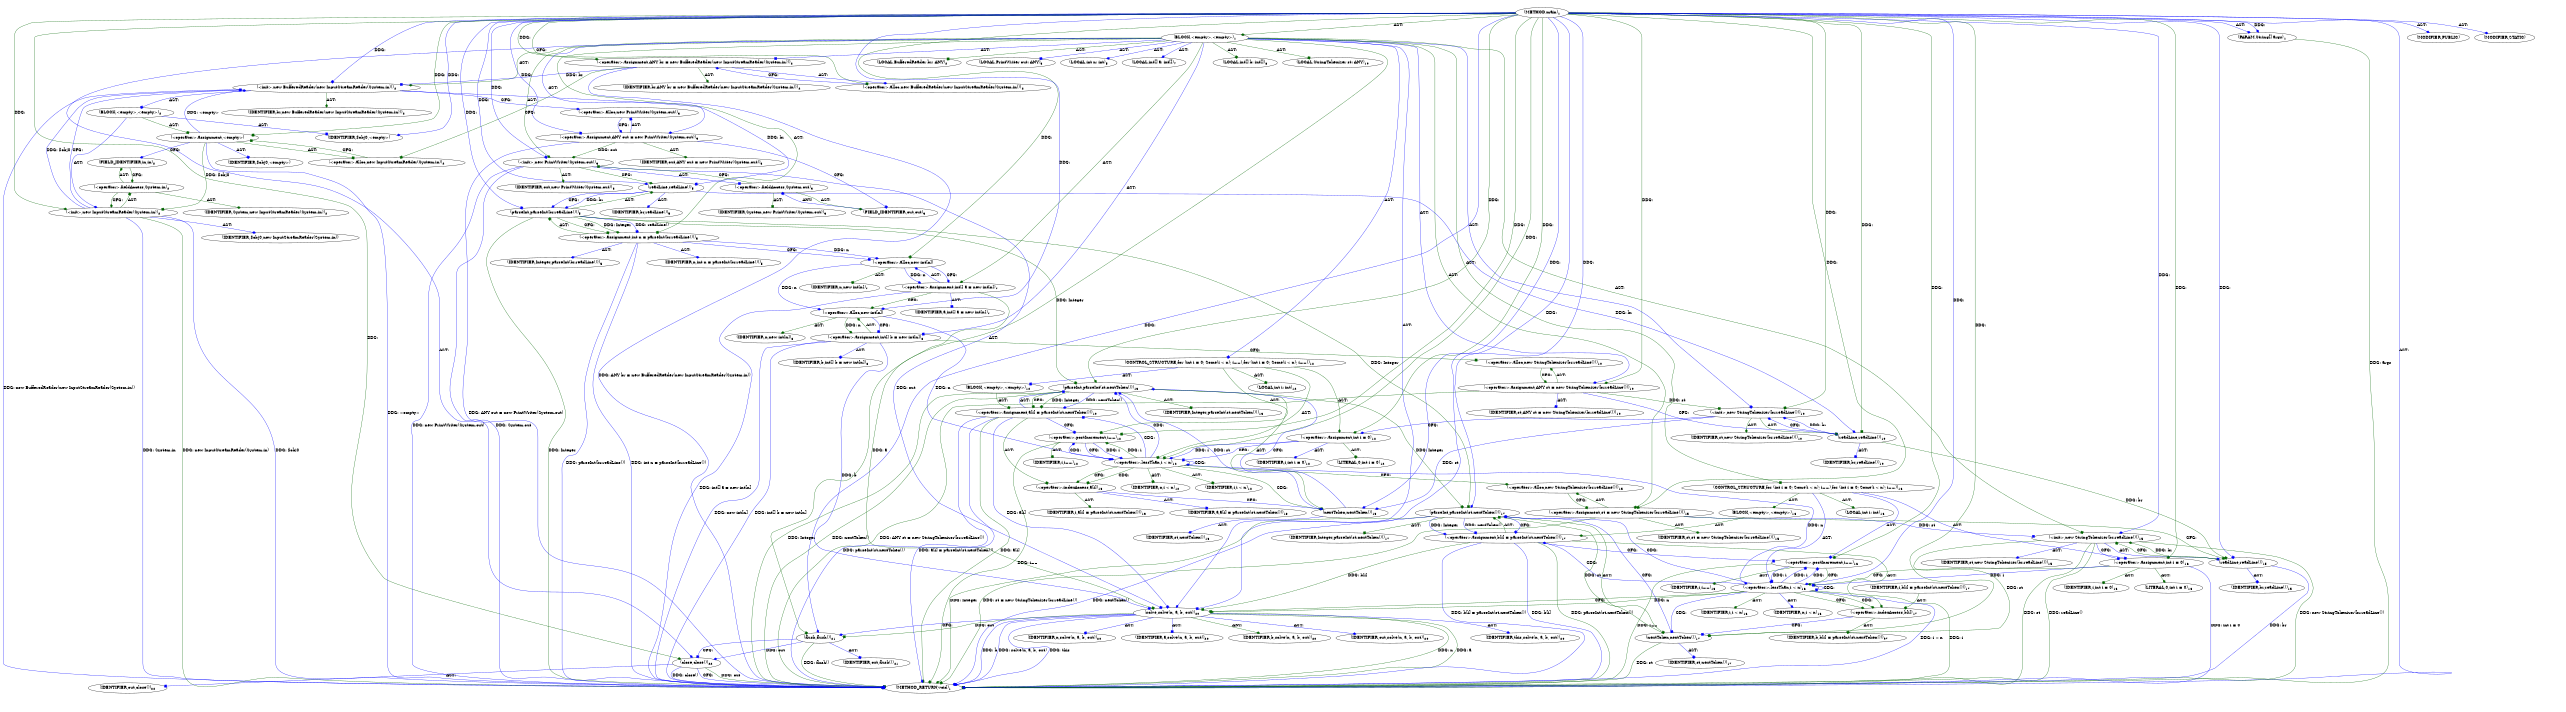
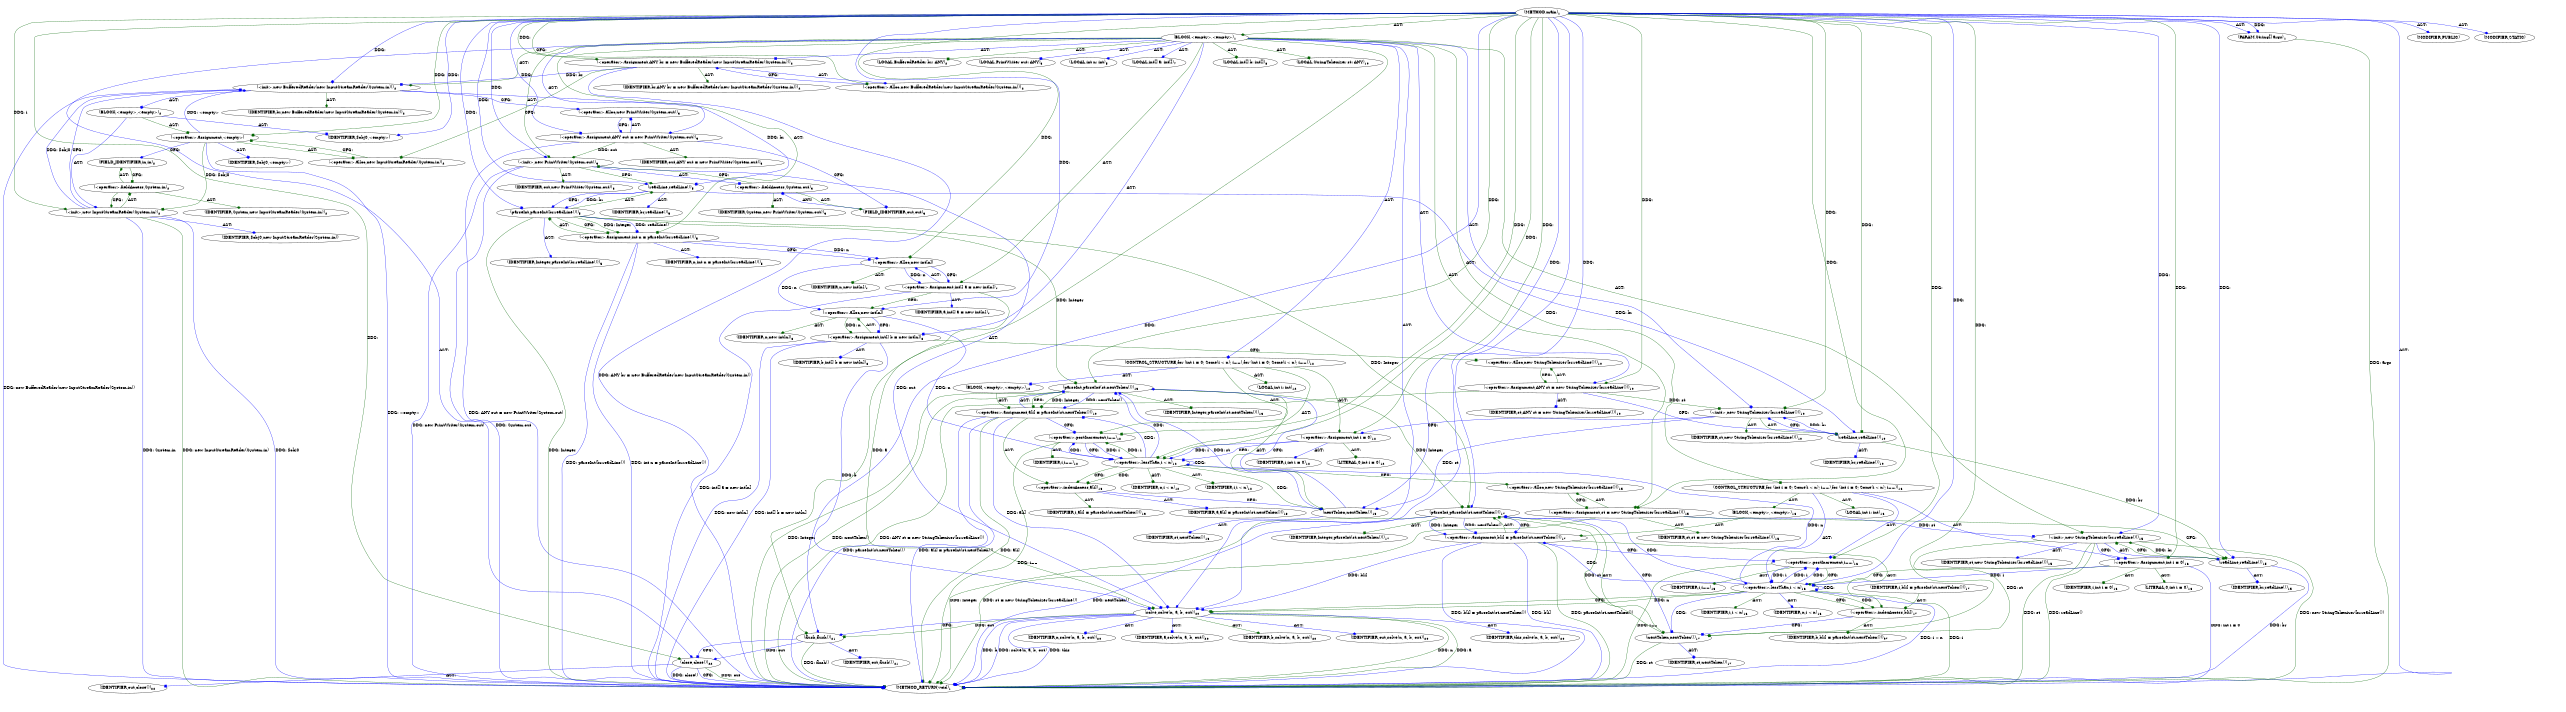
(929, 16) -> (929, 16)
(21, 113) -> (21, 113)
(132, 174) -> (132, 174)
(598, 250) -> (544, 237)
(951, 299) -> (951, 299)
(1338, 577) -> (1338, 577)
(1238, 625) -> (1238, 625)
